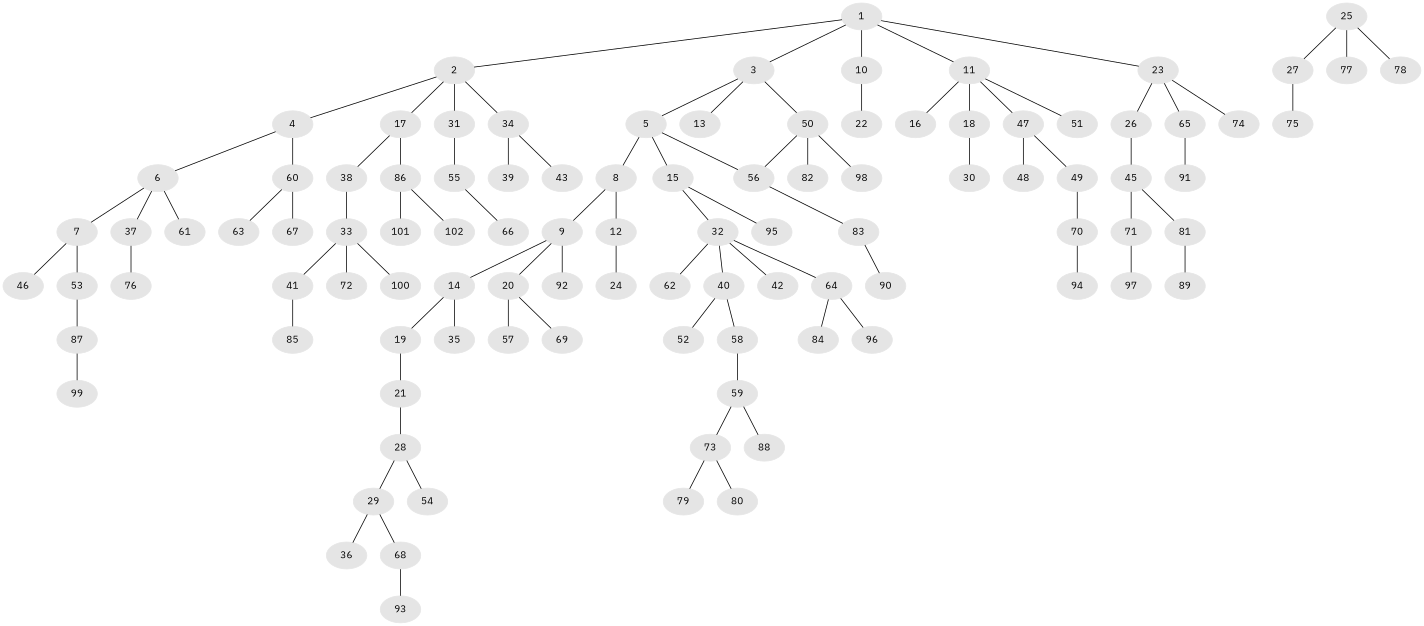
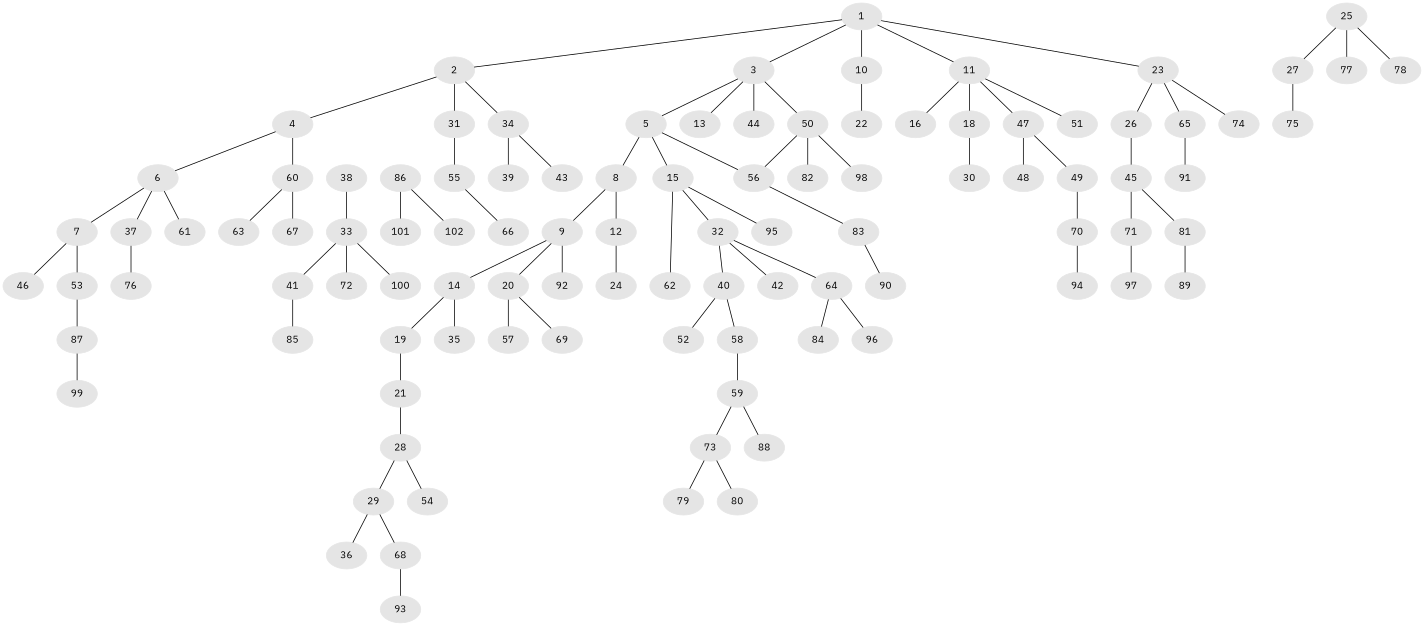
(401, 124) -> none
none -> (754, 124)
(694, 259) -> (672, 232)
